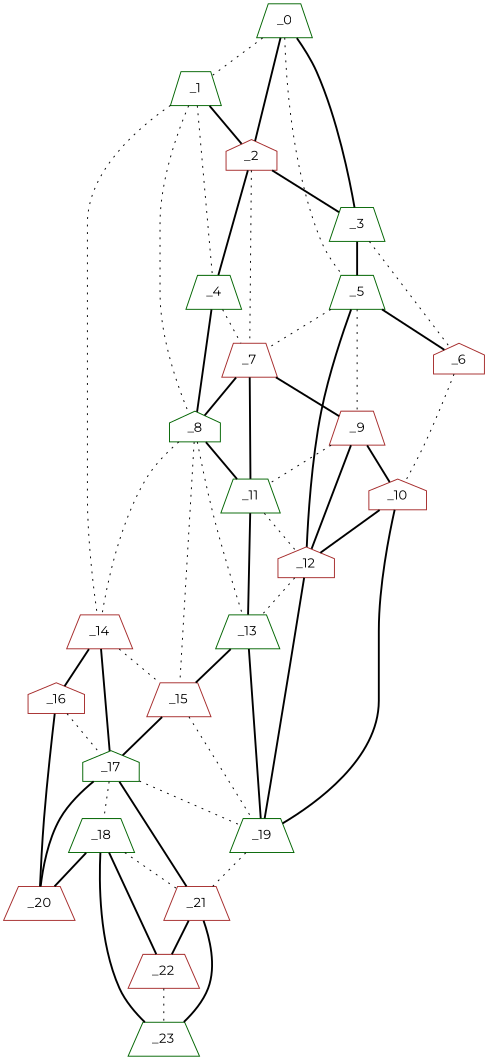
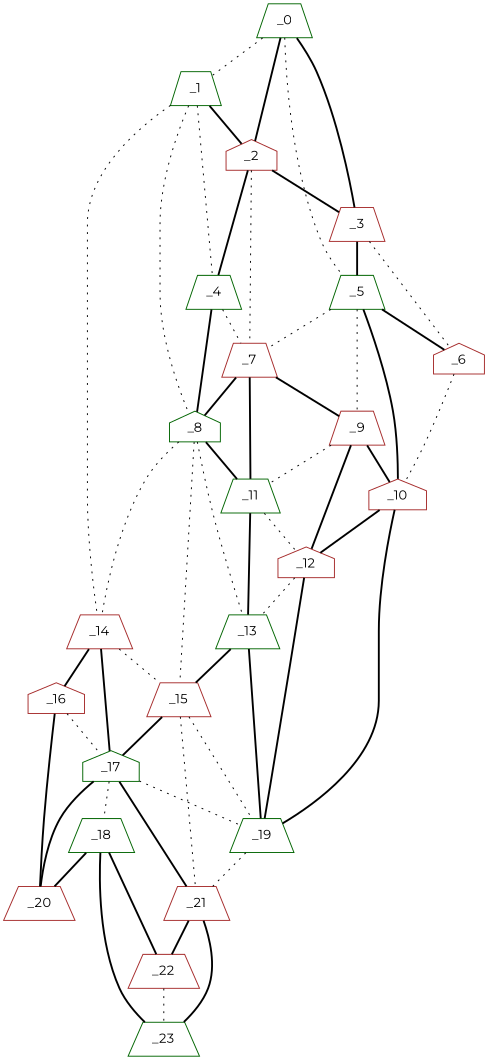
(357, 224) -> (357, 224)
(319, 426) -> (389, 392)
(151, 871) -> (187, 793)
